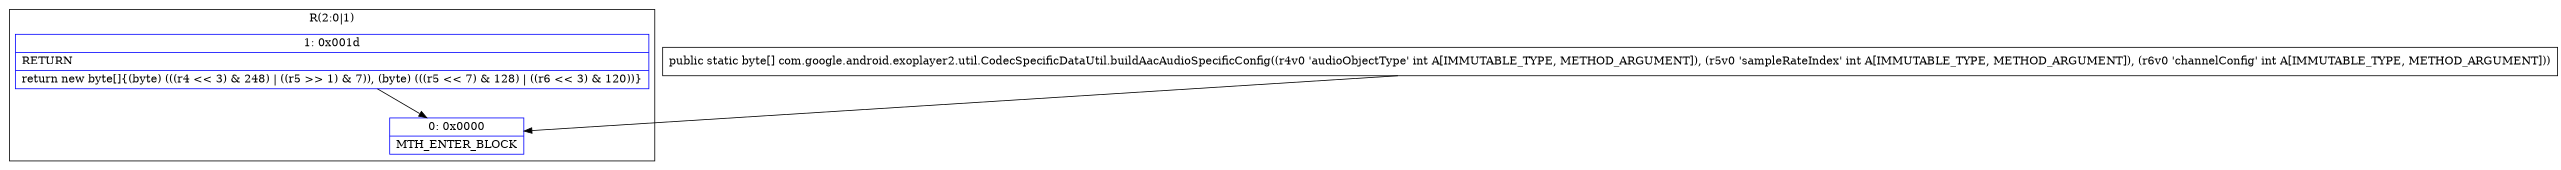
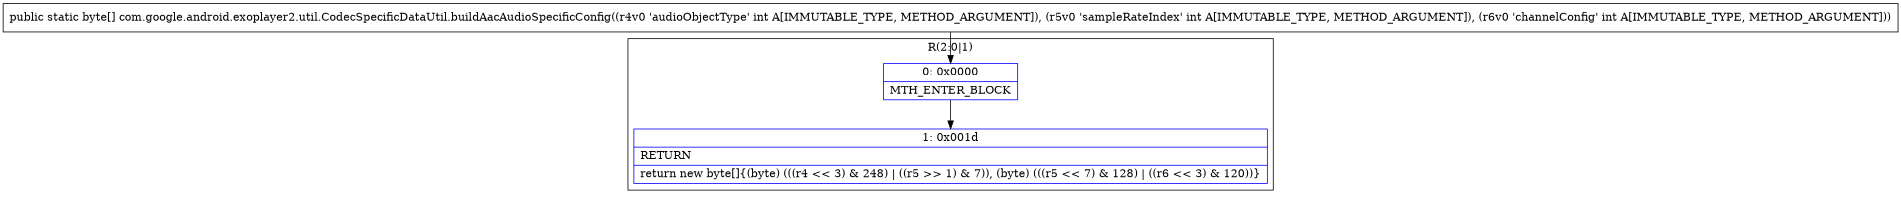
(399, 101) -> (951, 110)
